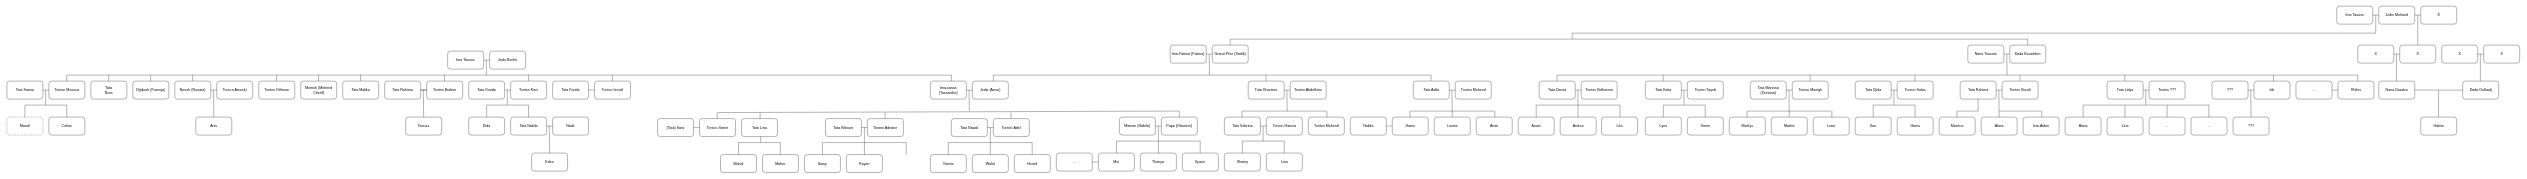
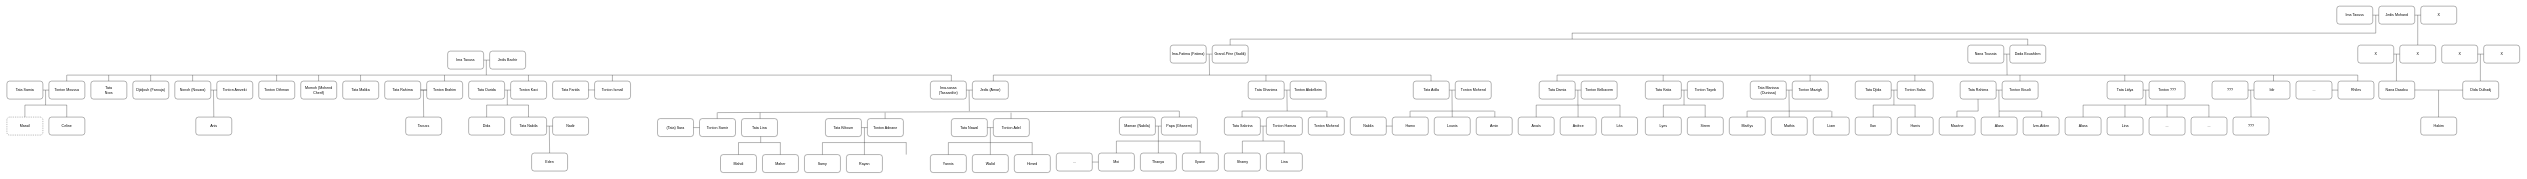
(2481, 90) -> (2481, 90)
